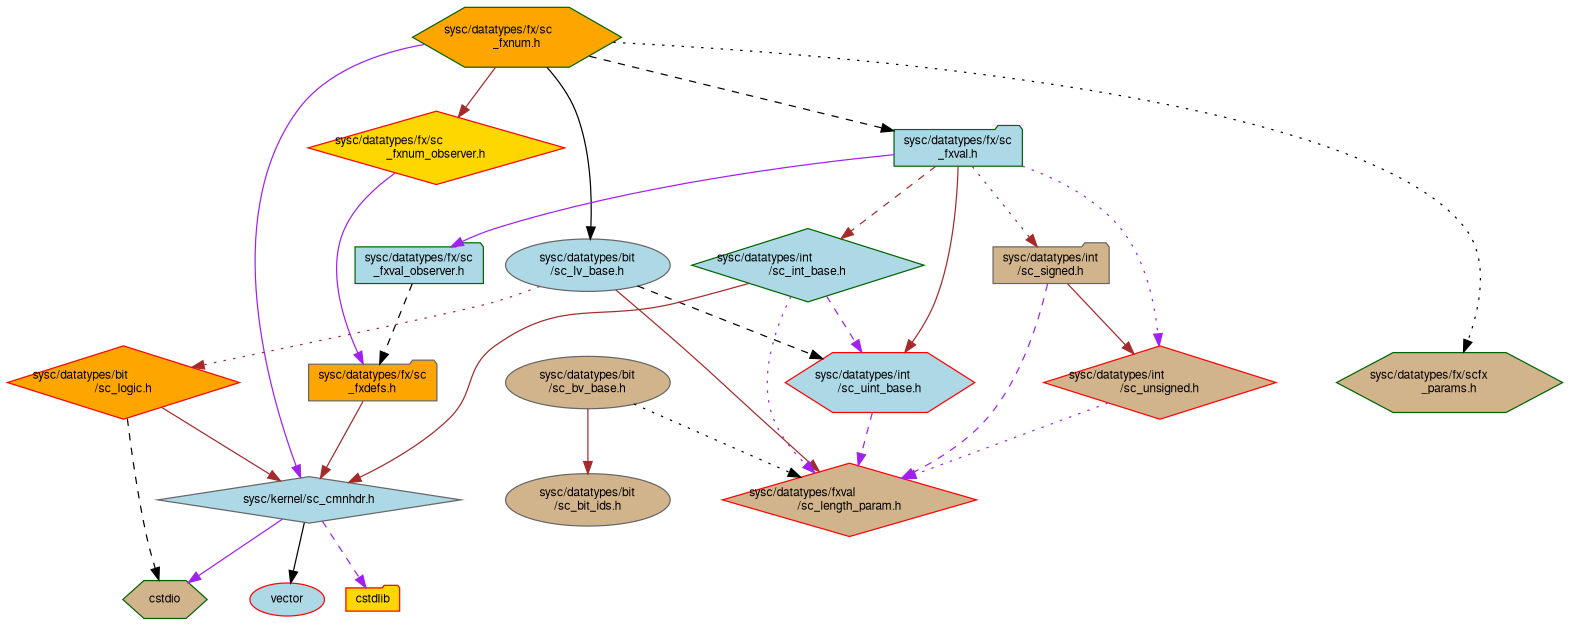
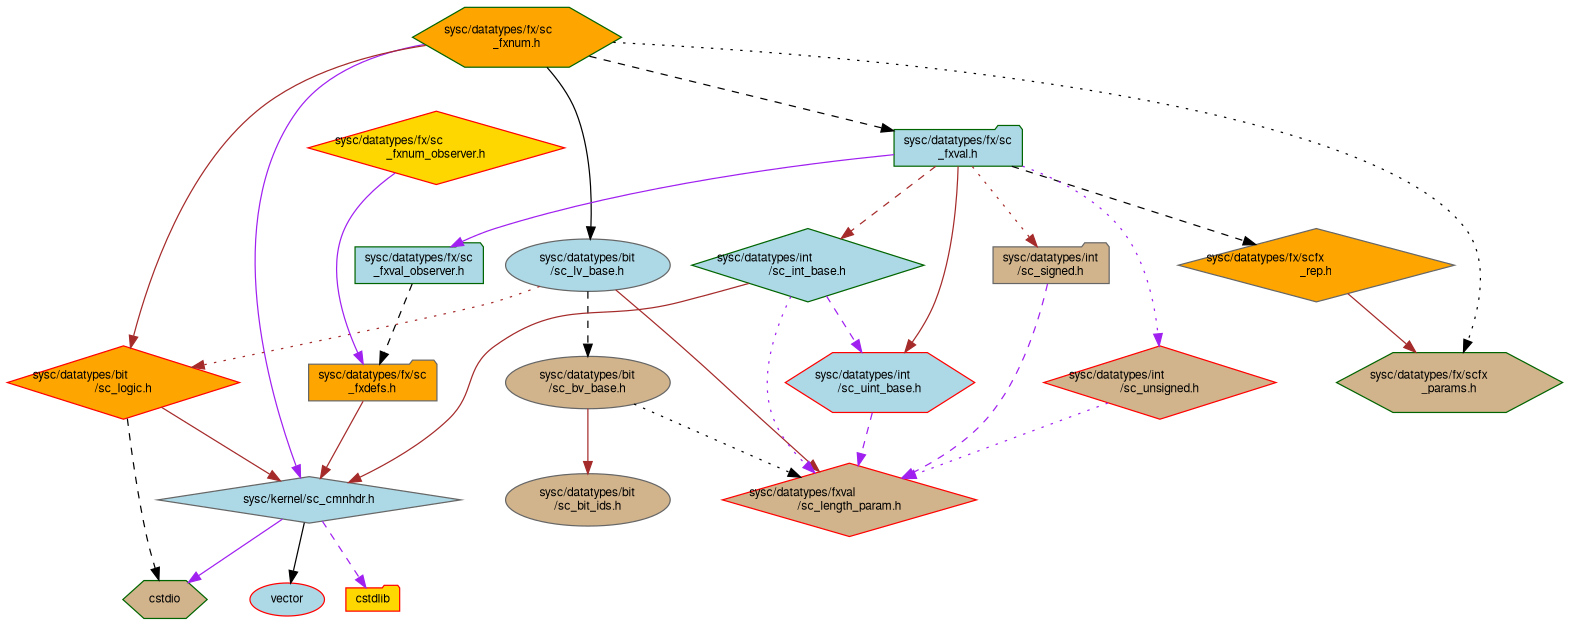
(481, 87) -> (230, 138)
none -> (1316, 265)
(1096, 314) -> none
(724, 320) -> (588, 322)
